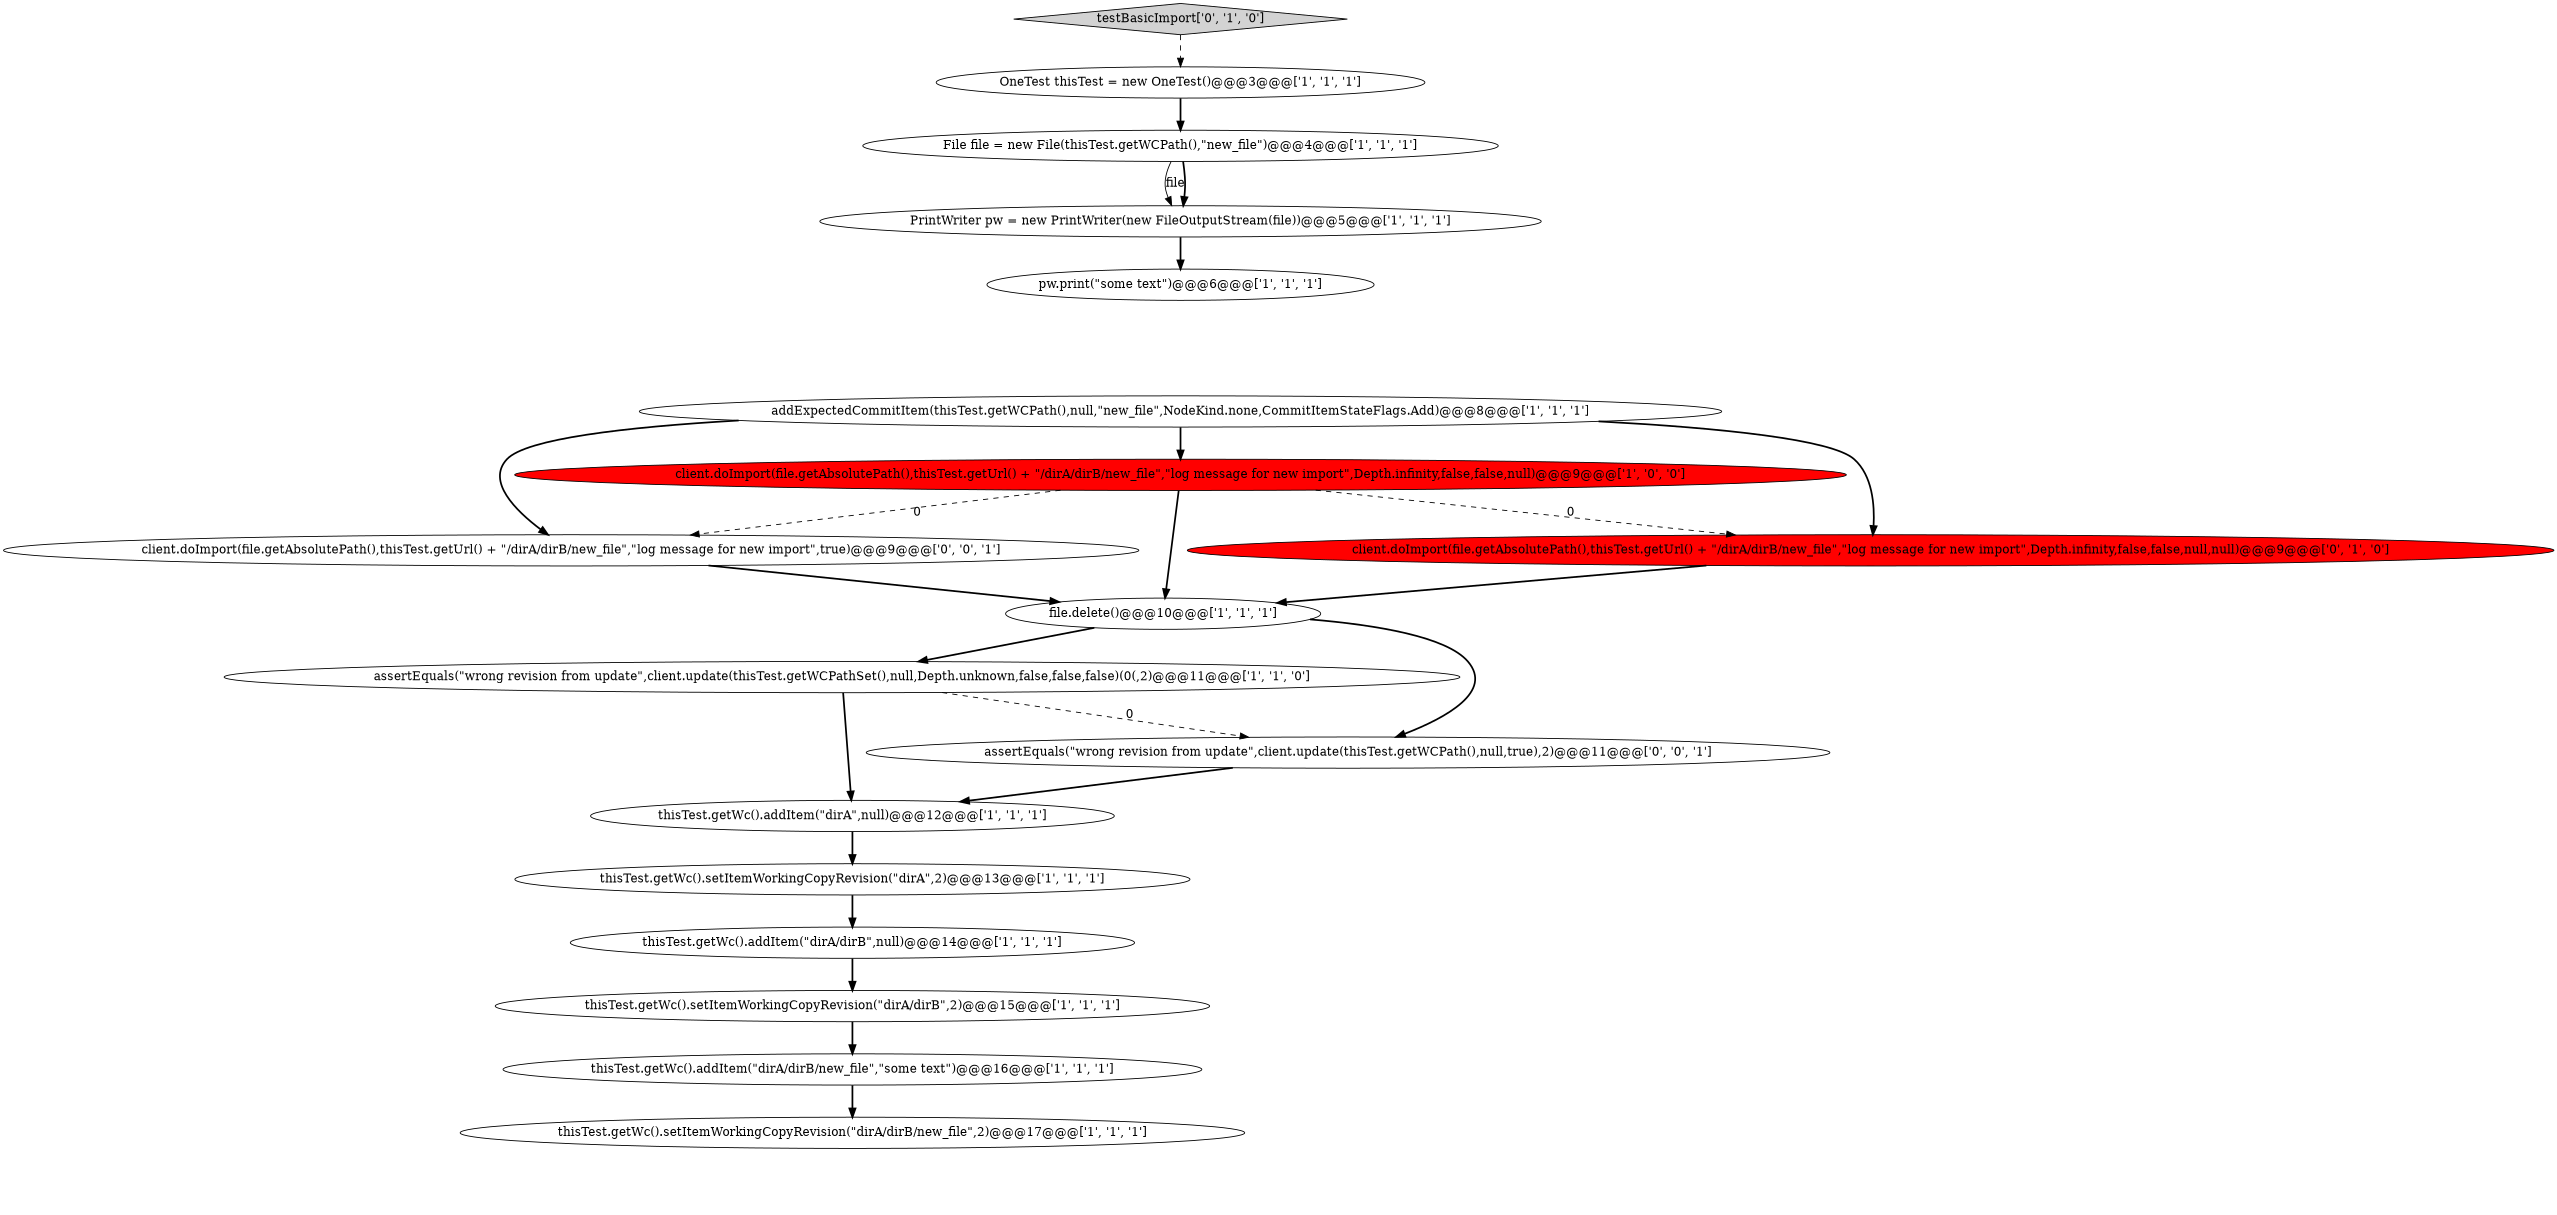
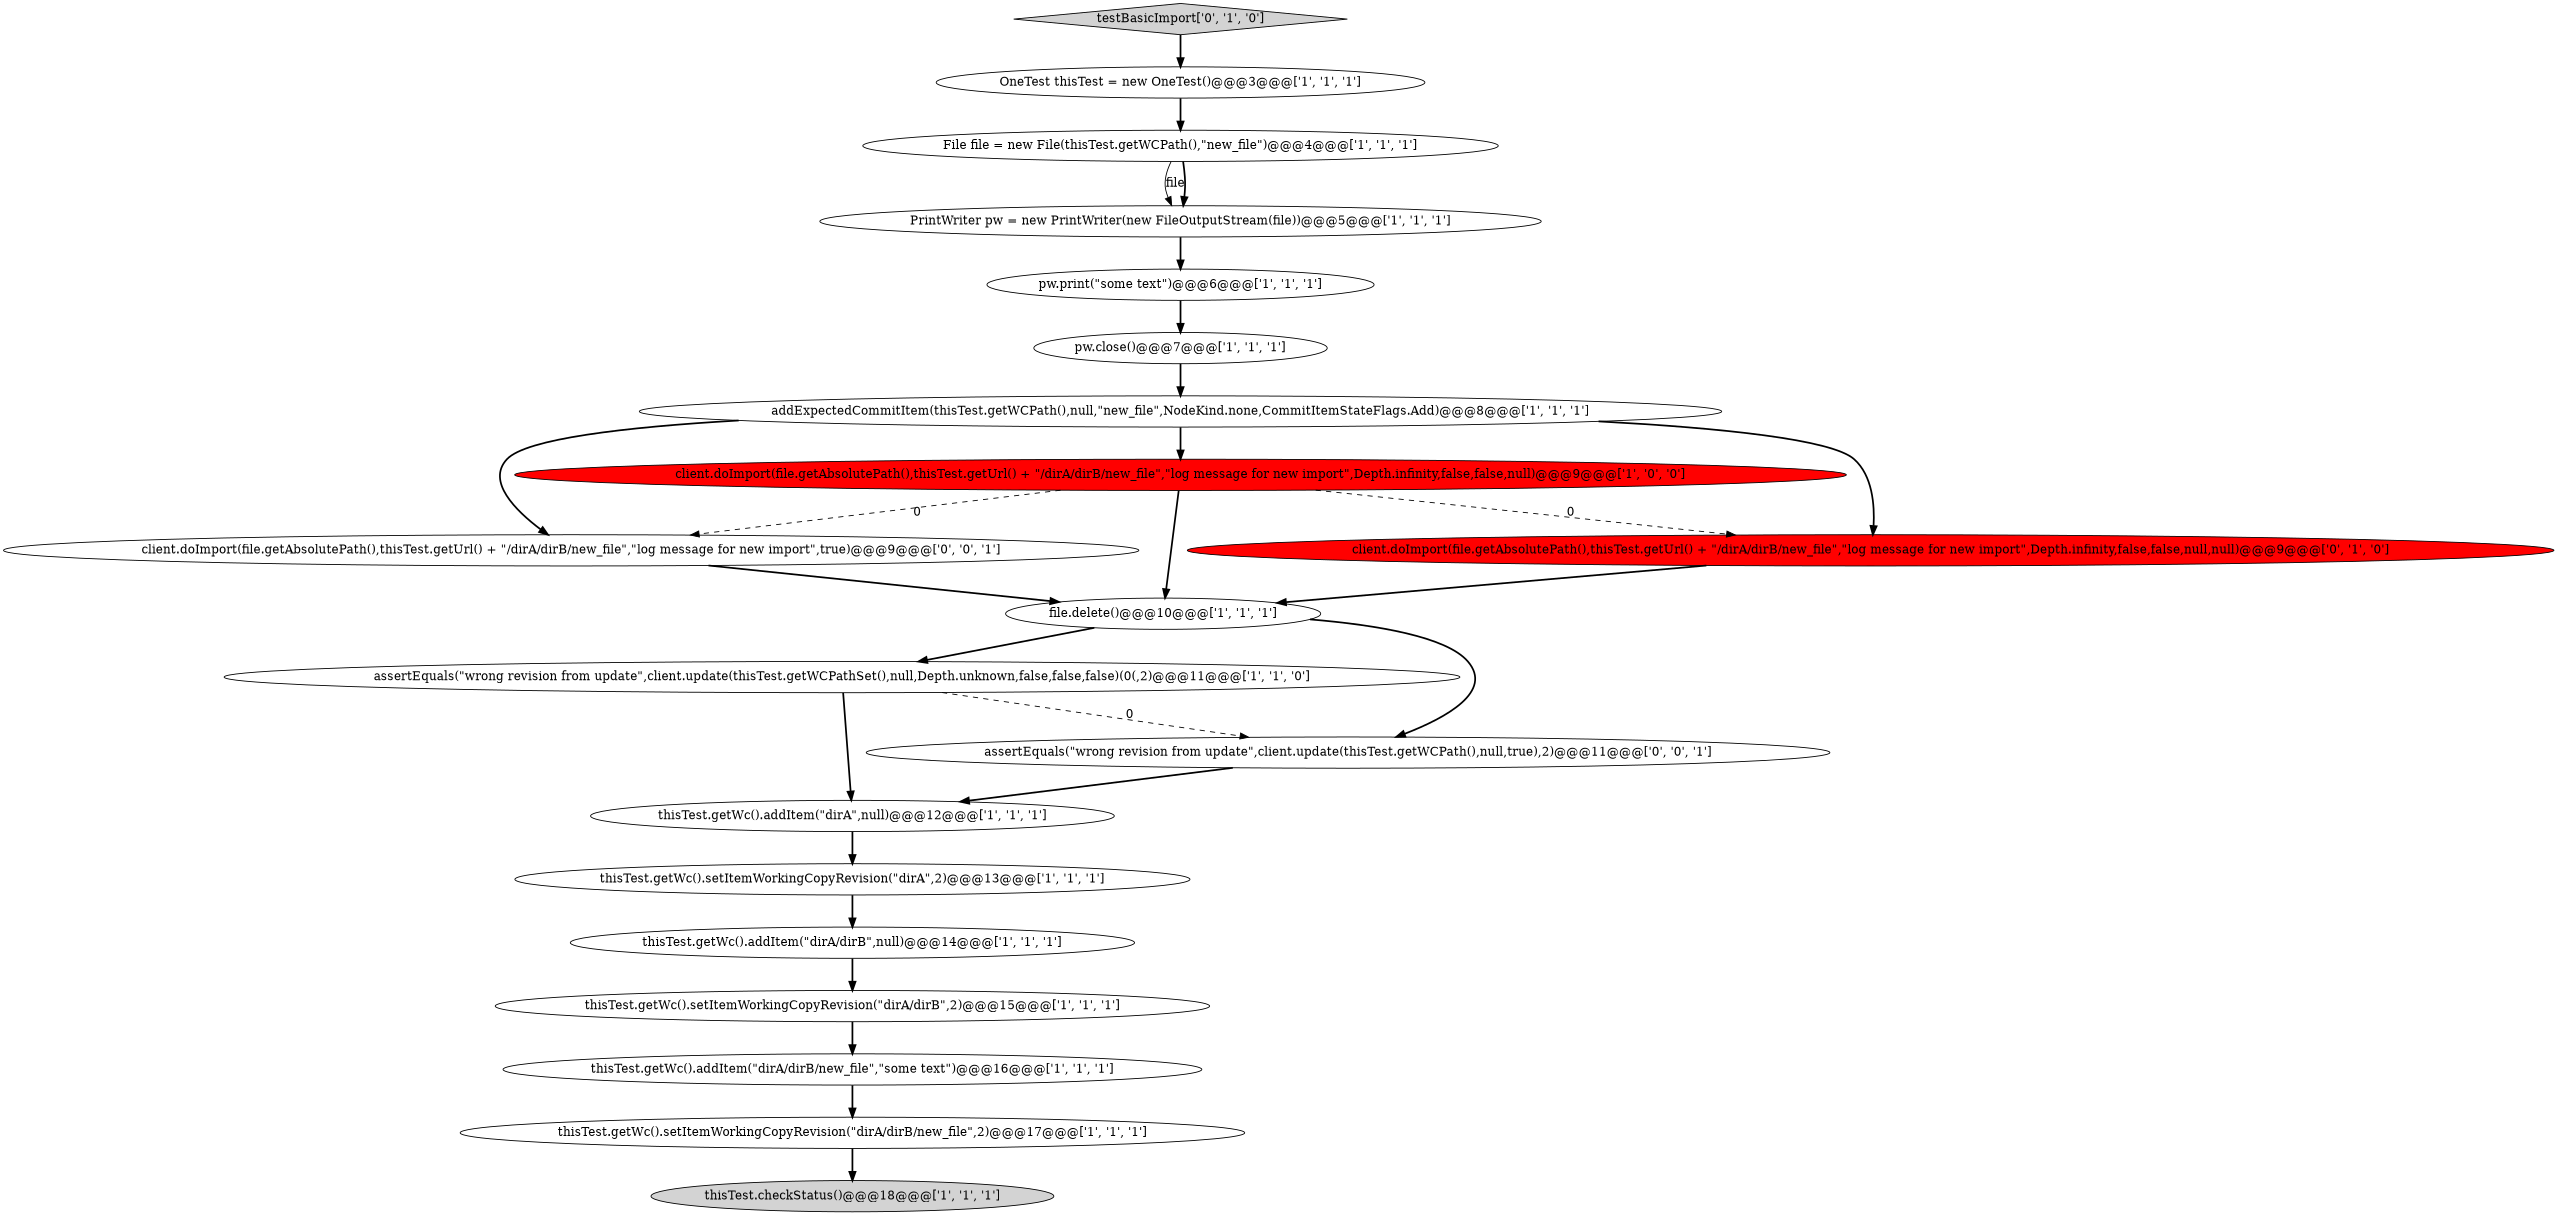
(1181, 46) -> (1181, 46)
none -> (1181, 348)
none -> (852, 1196)
